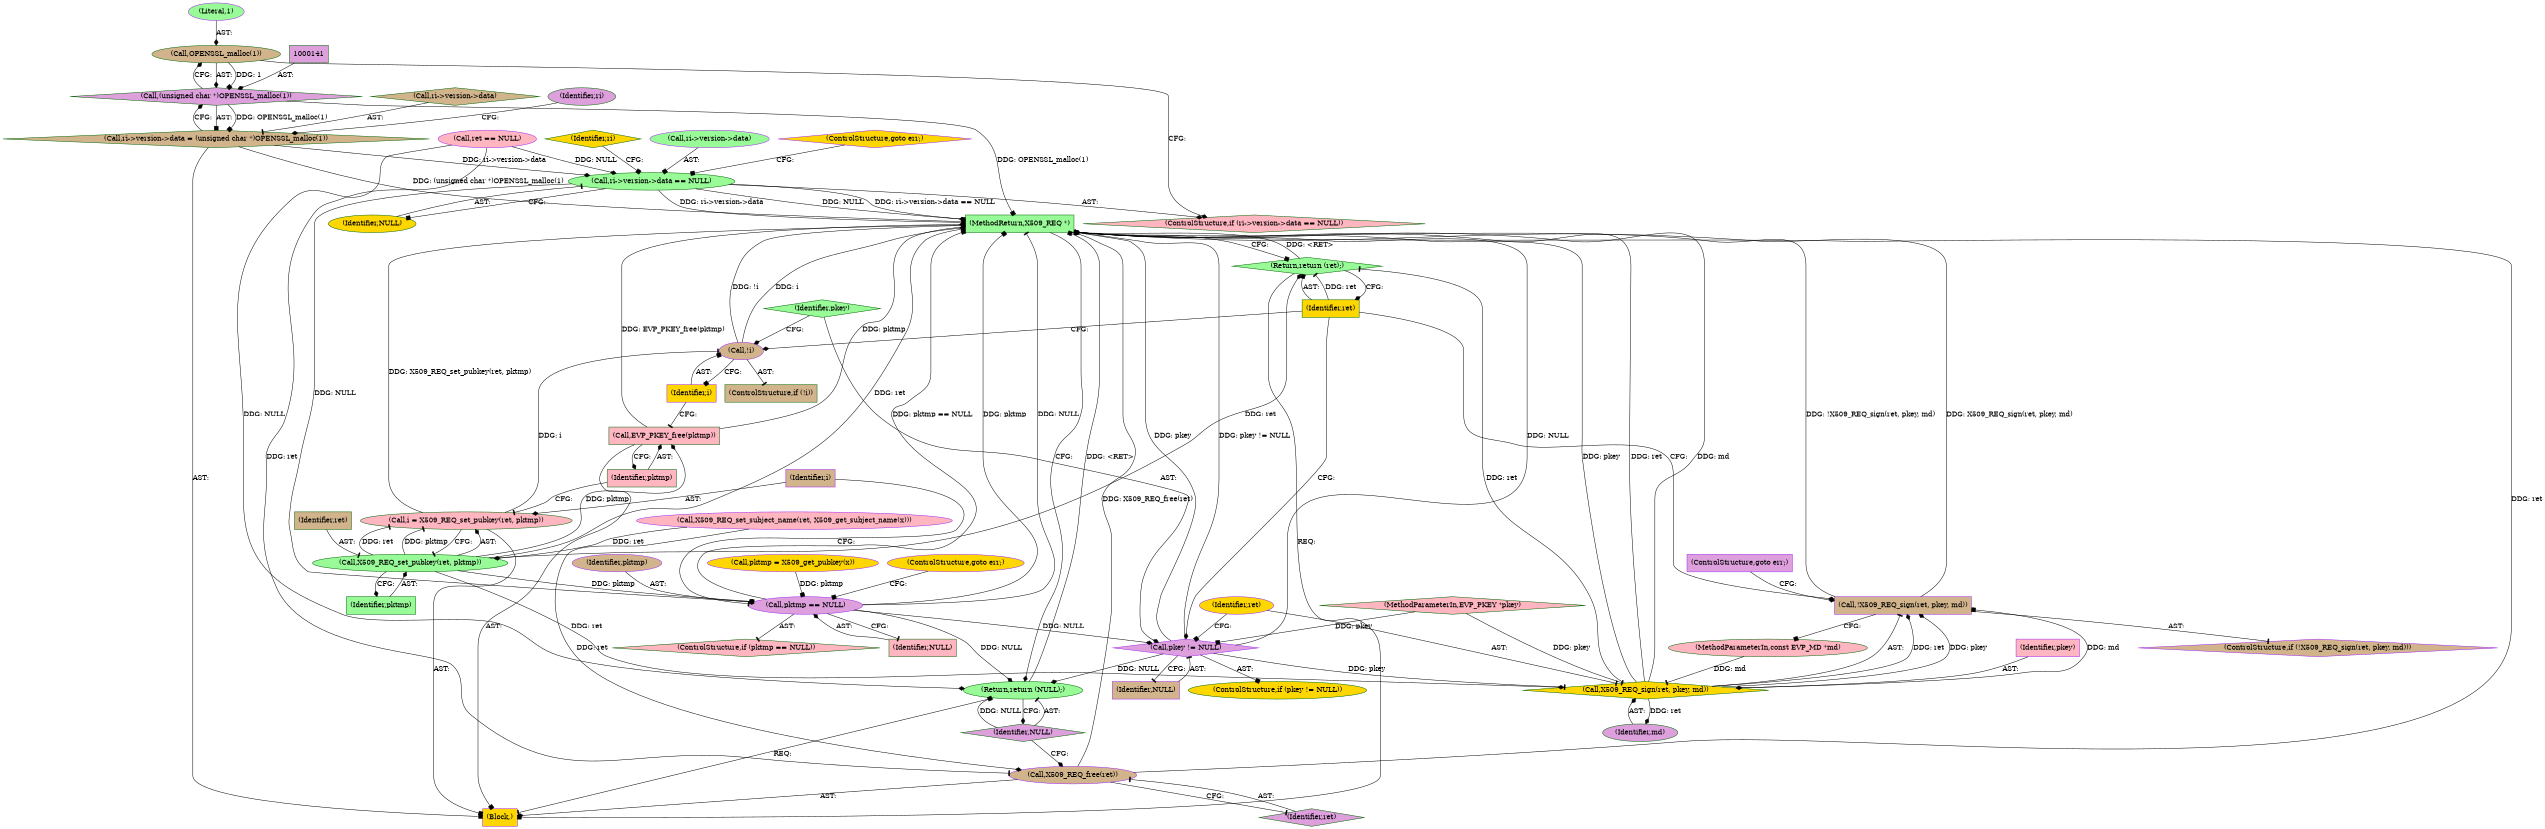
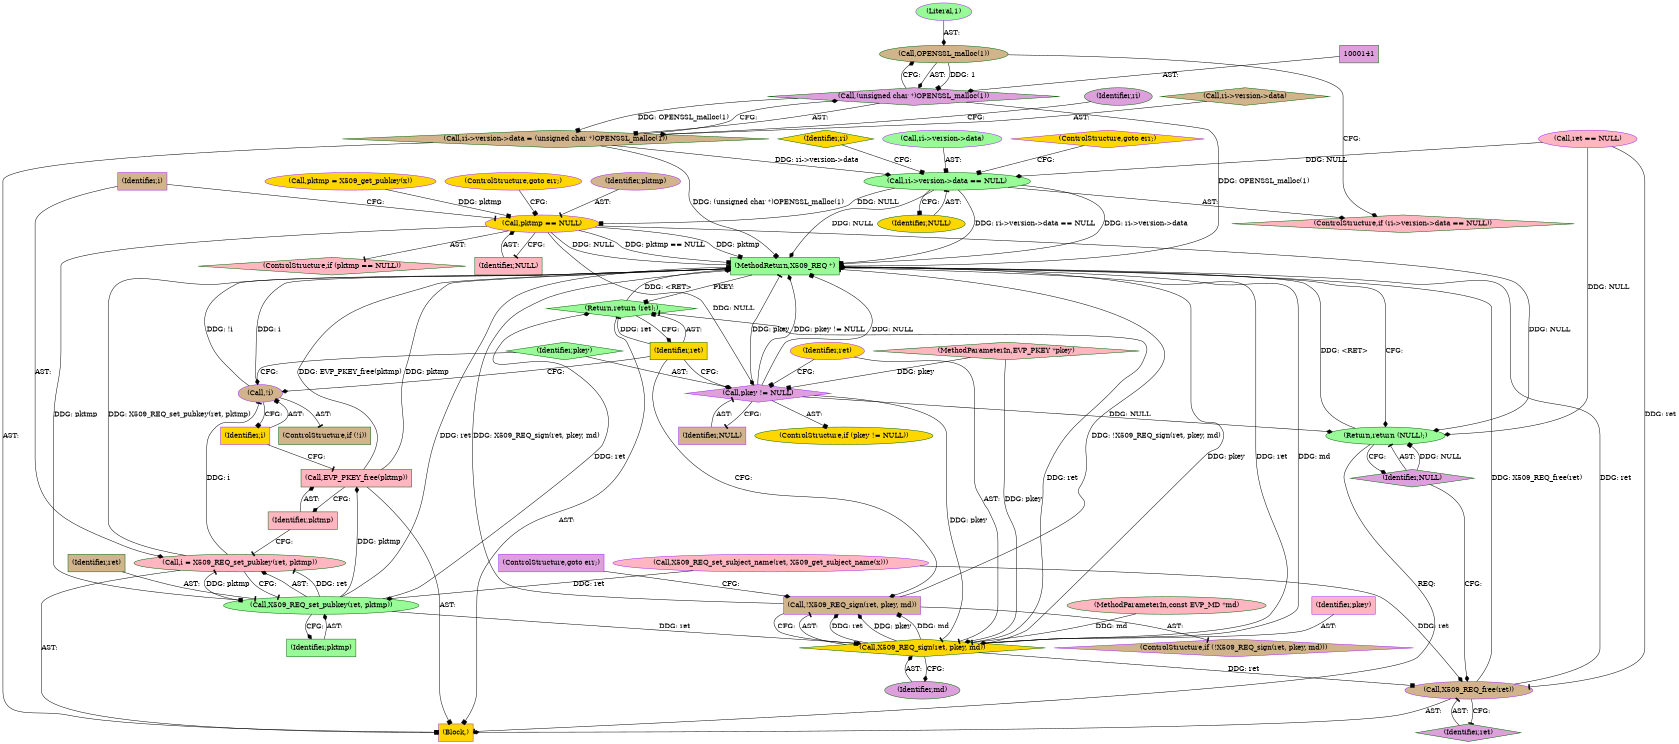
(1261, 245) -> (725, 287)
(1308, 542) -> (568, 521)
(603, 589) -> (61, 295)
(806, 605) -> (542, 224)
(1837, 626) -> (794, 636)
(1542, 651) -> (1008, 515)
none -> (1194, 669)
(1666, 712) -> (937, 669)
